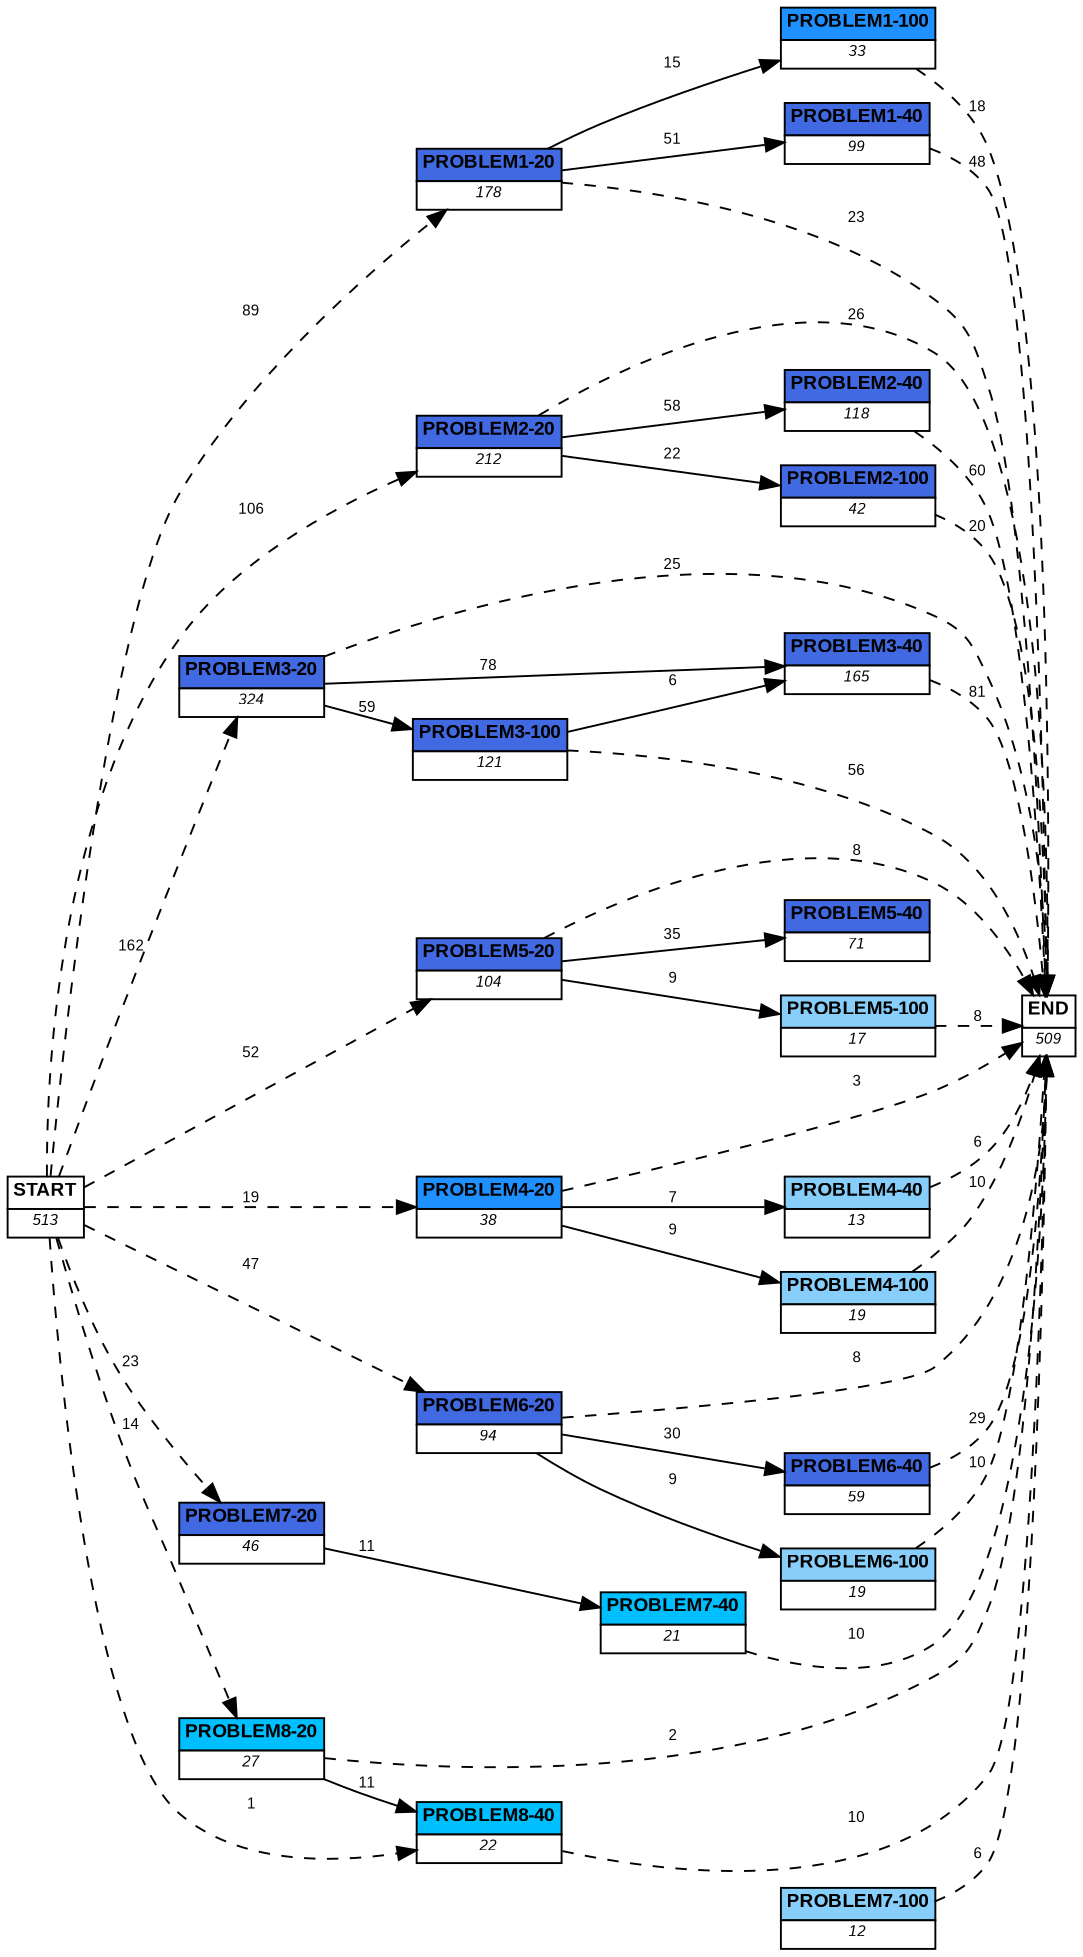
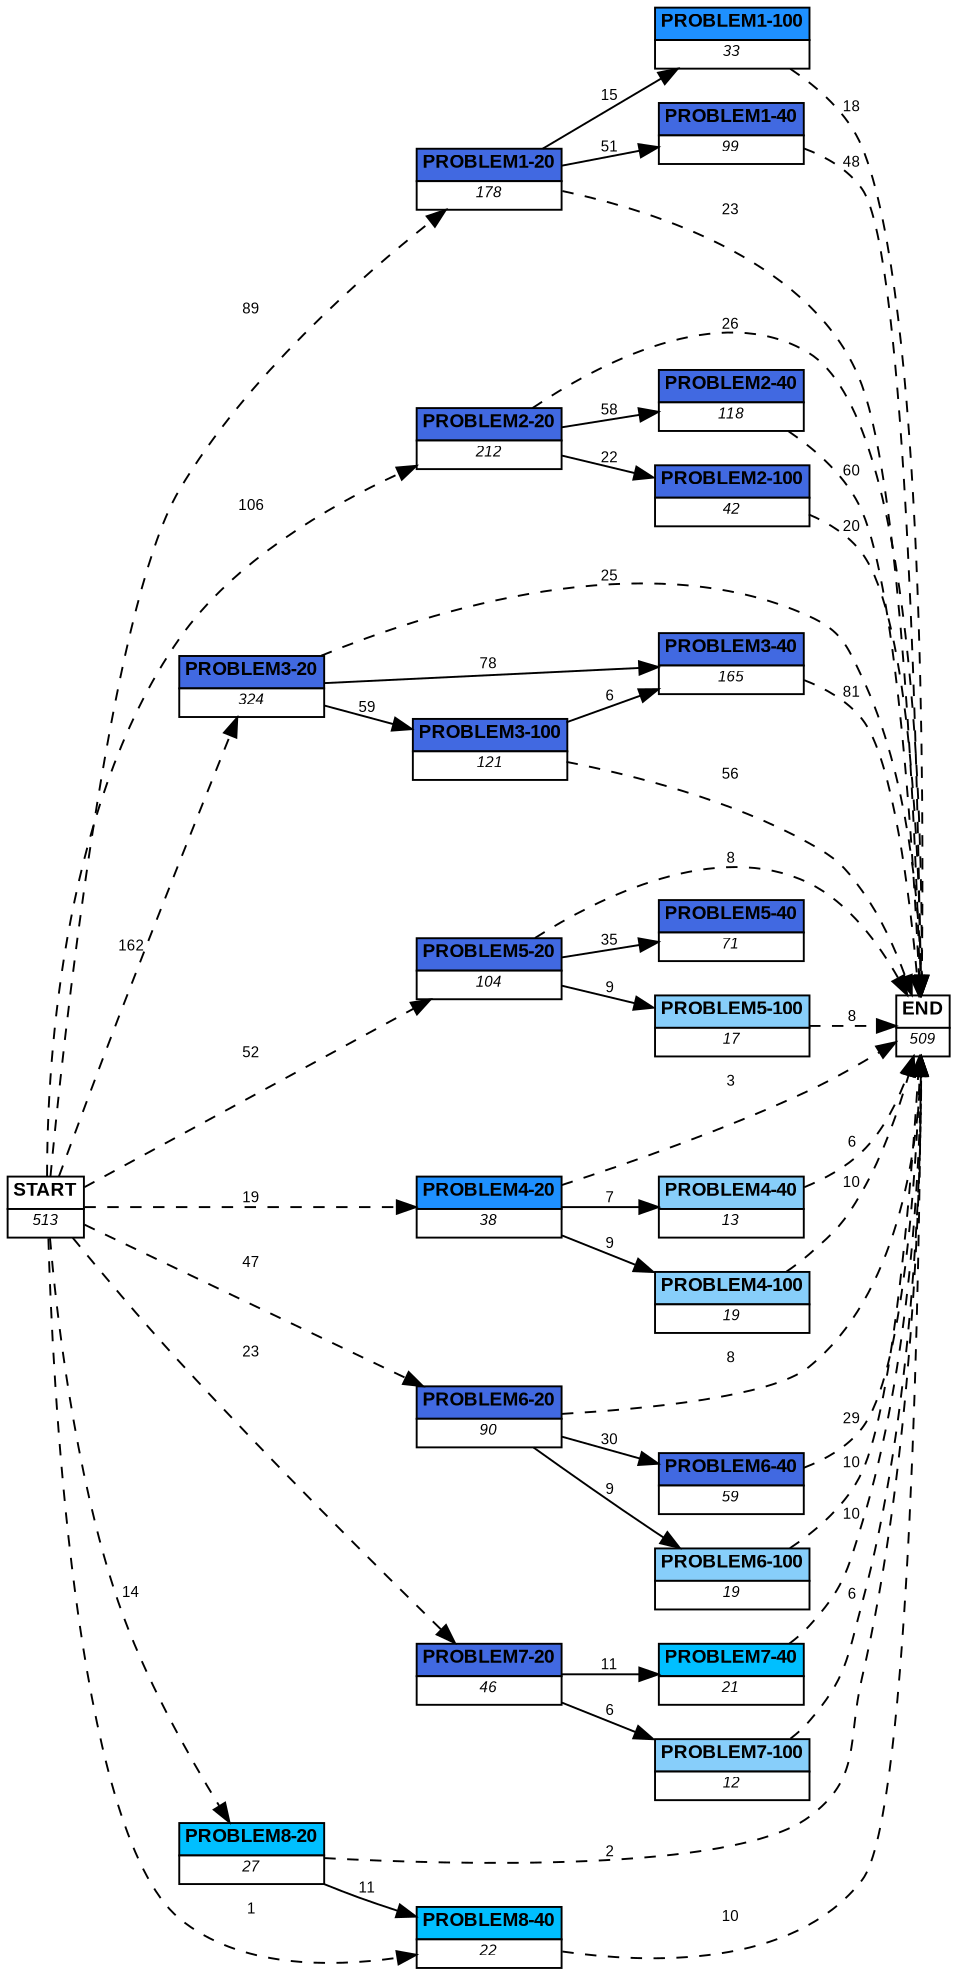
(489, 1436) -> (489, 1430)
none -> (599, 1717)
